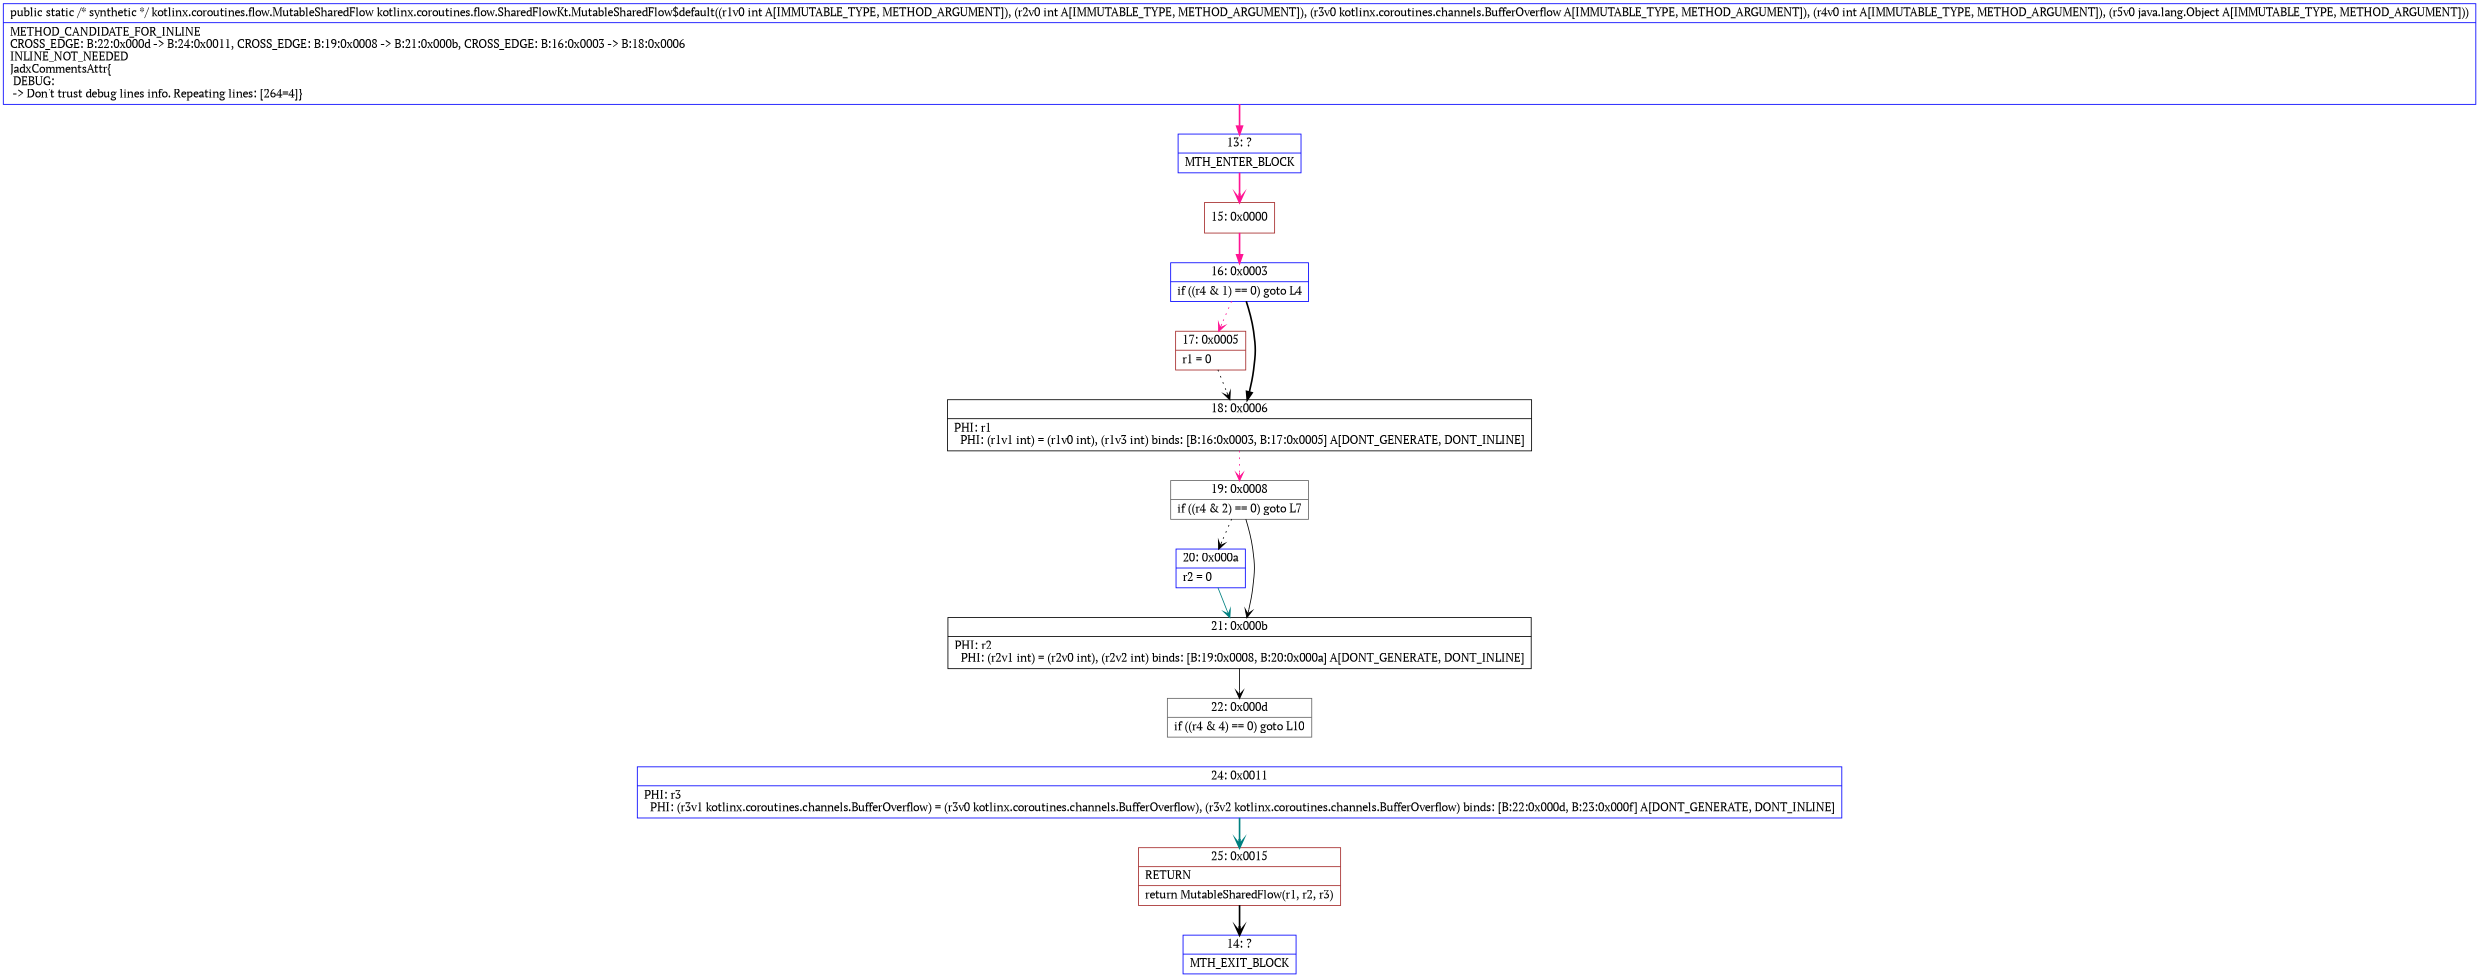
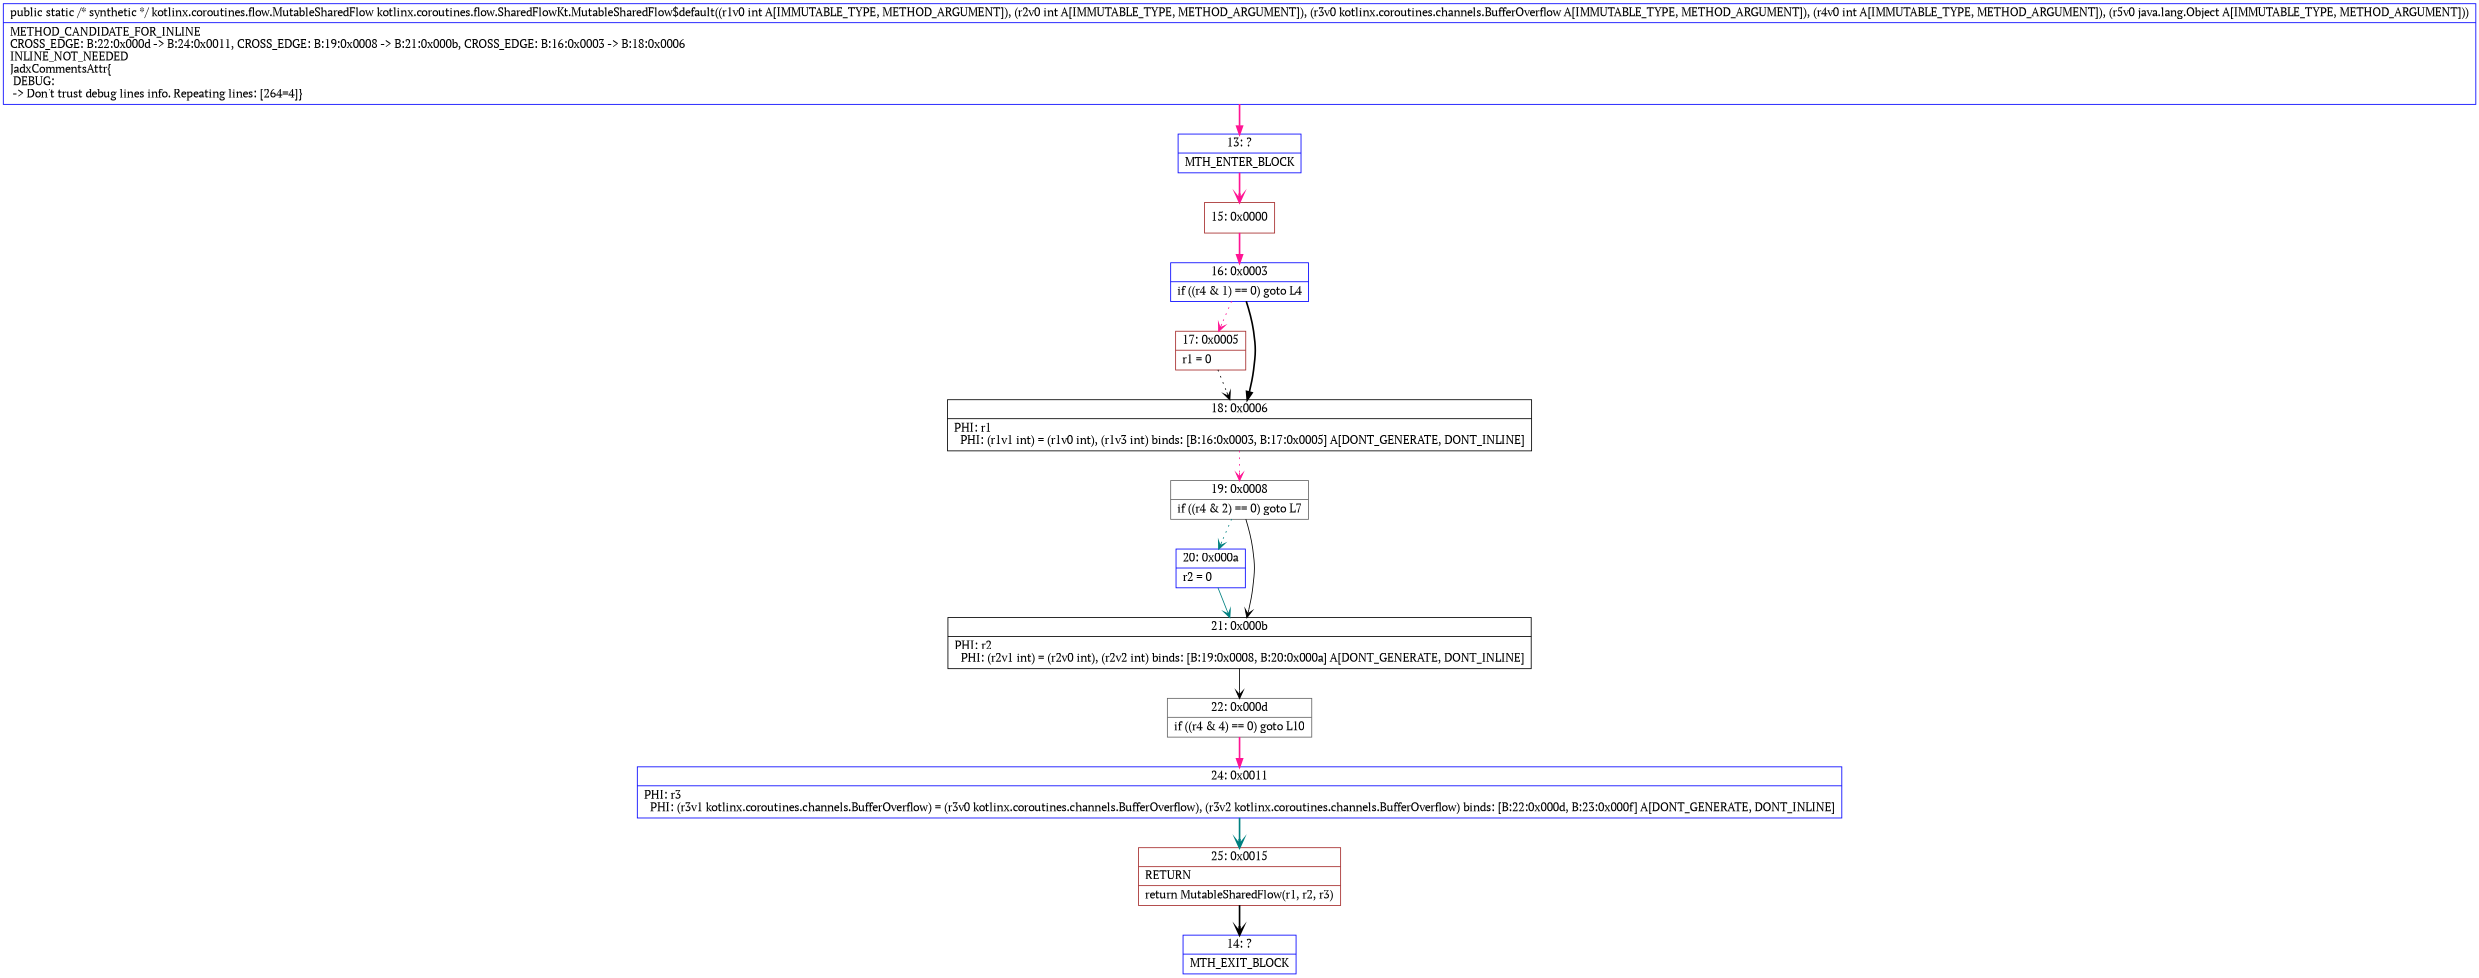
(1227, 530) -> (1227, 530)
none -> (1240, 748)
